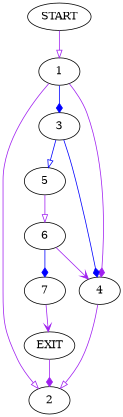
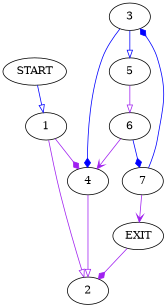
(59, 40) -> (40, 95)
(59, 94) -> (163, 101)
